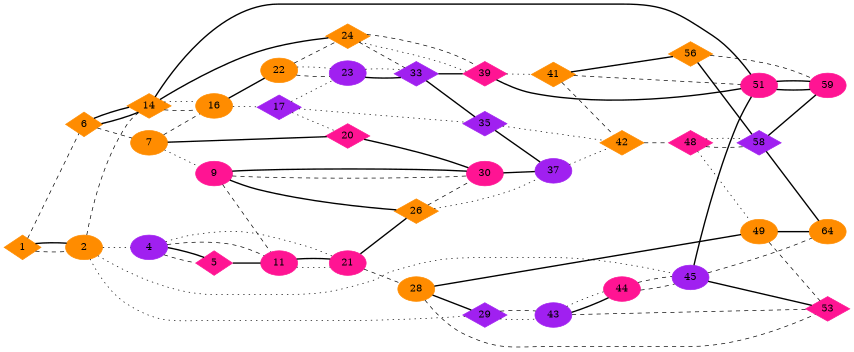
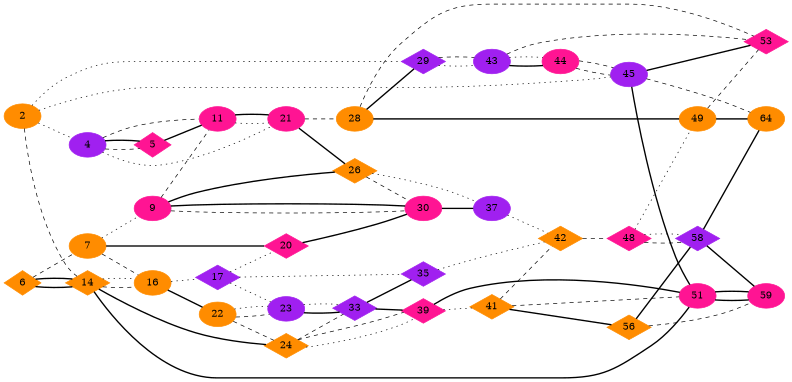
(518, 146) -> none
(23, 247) -> none
